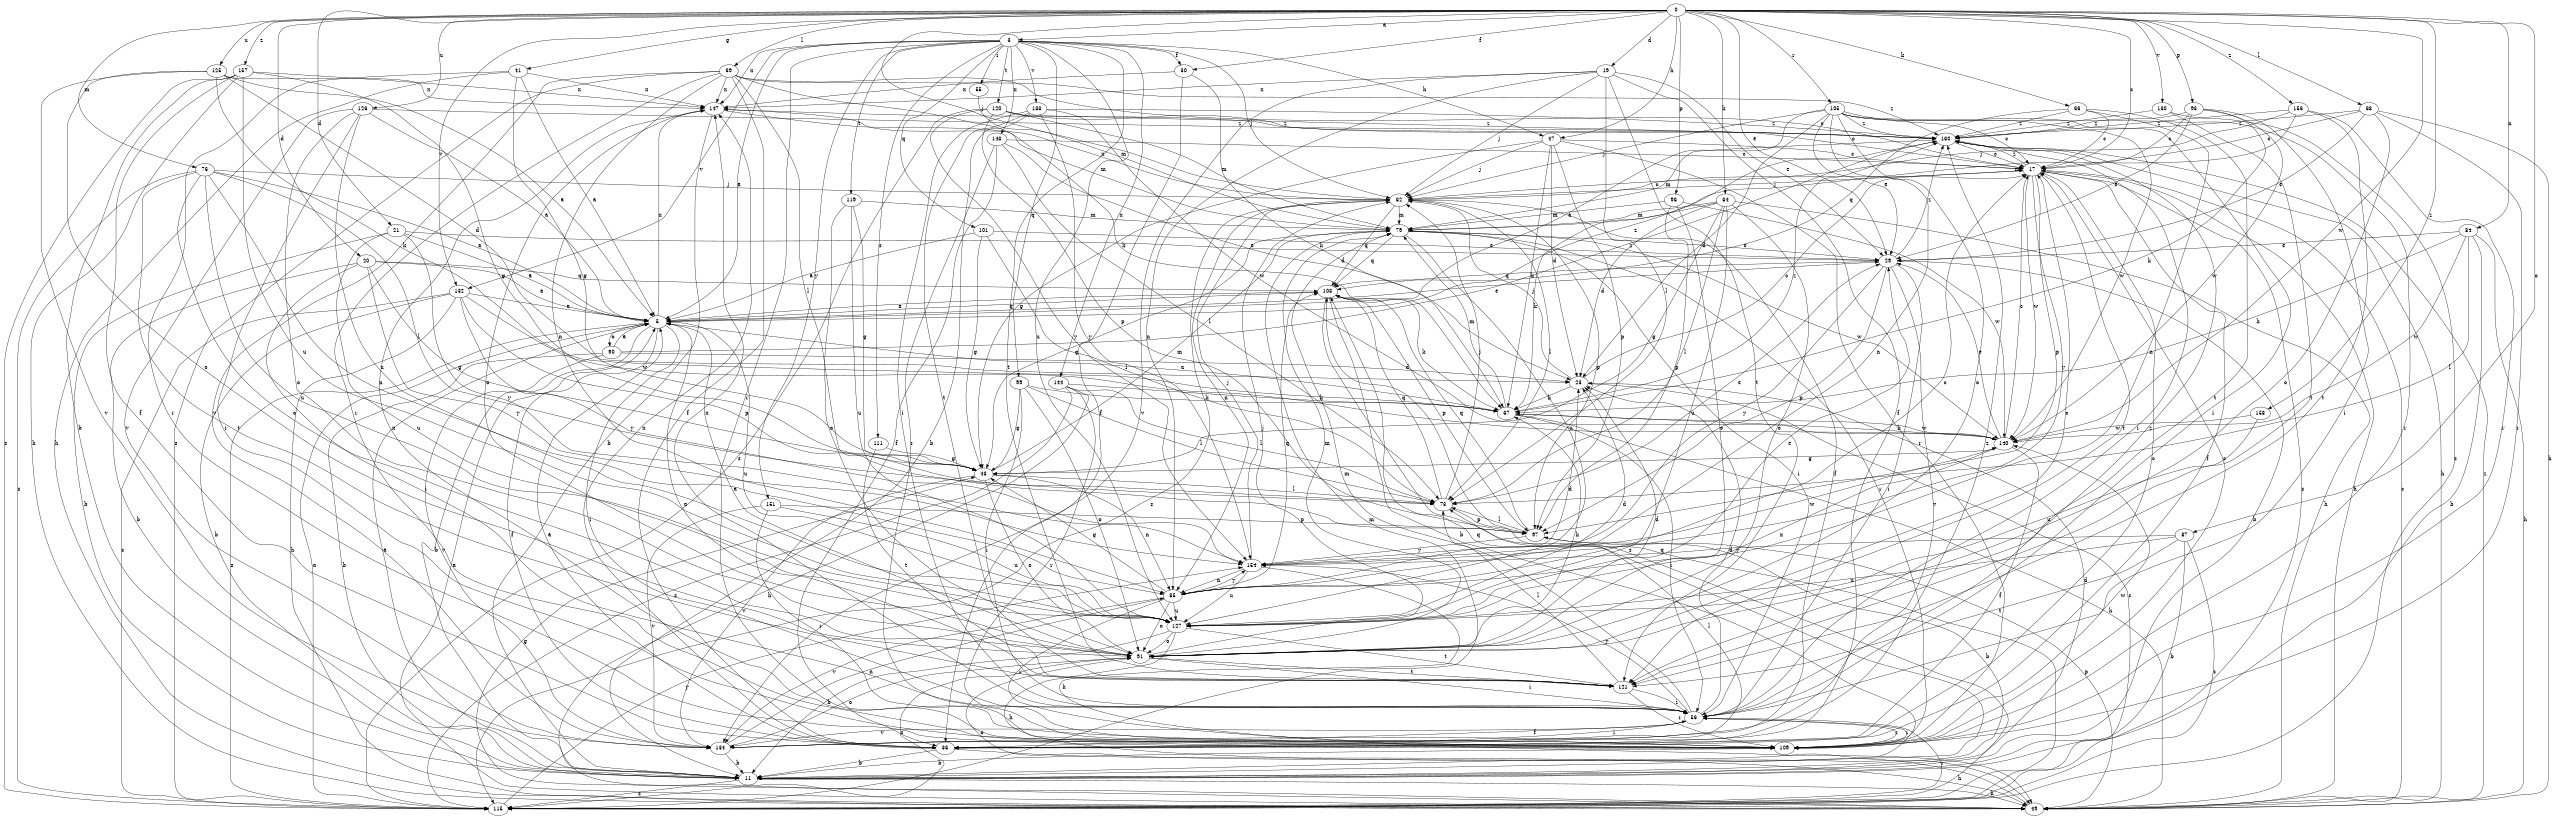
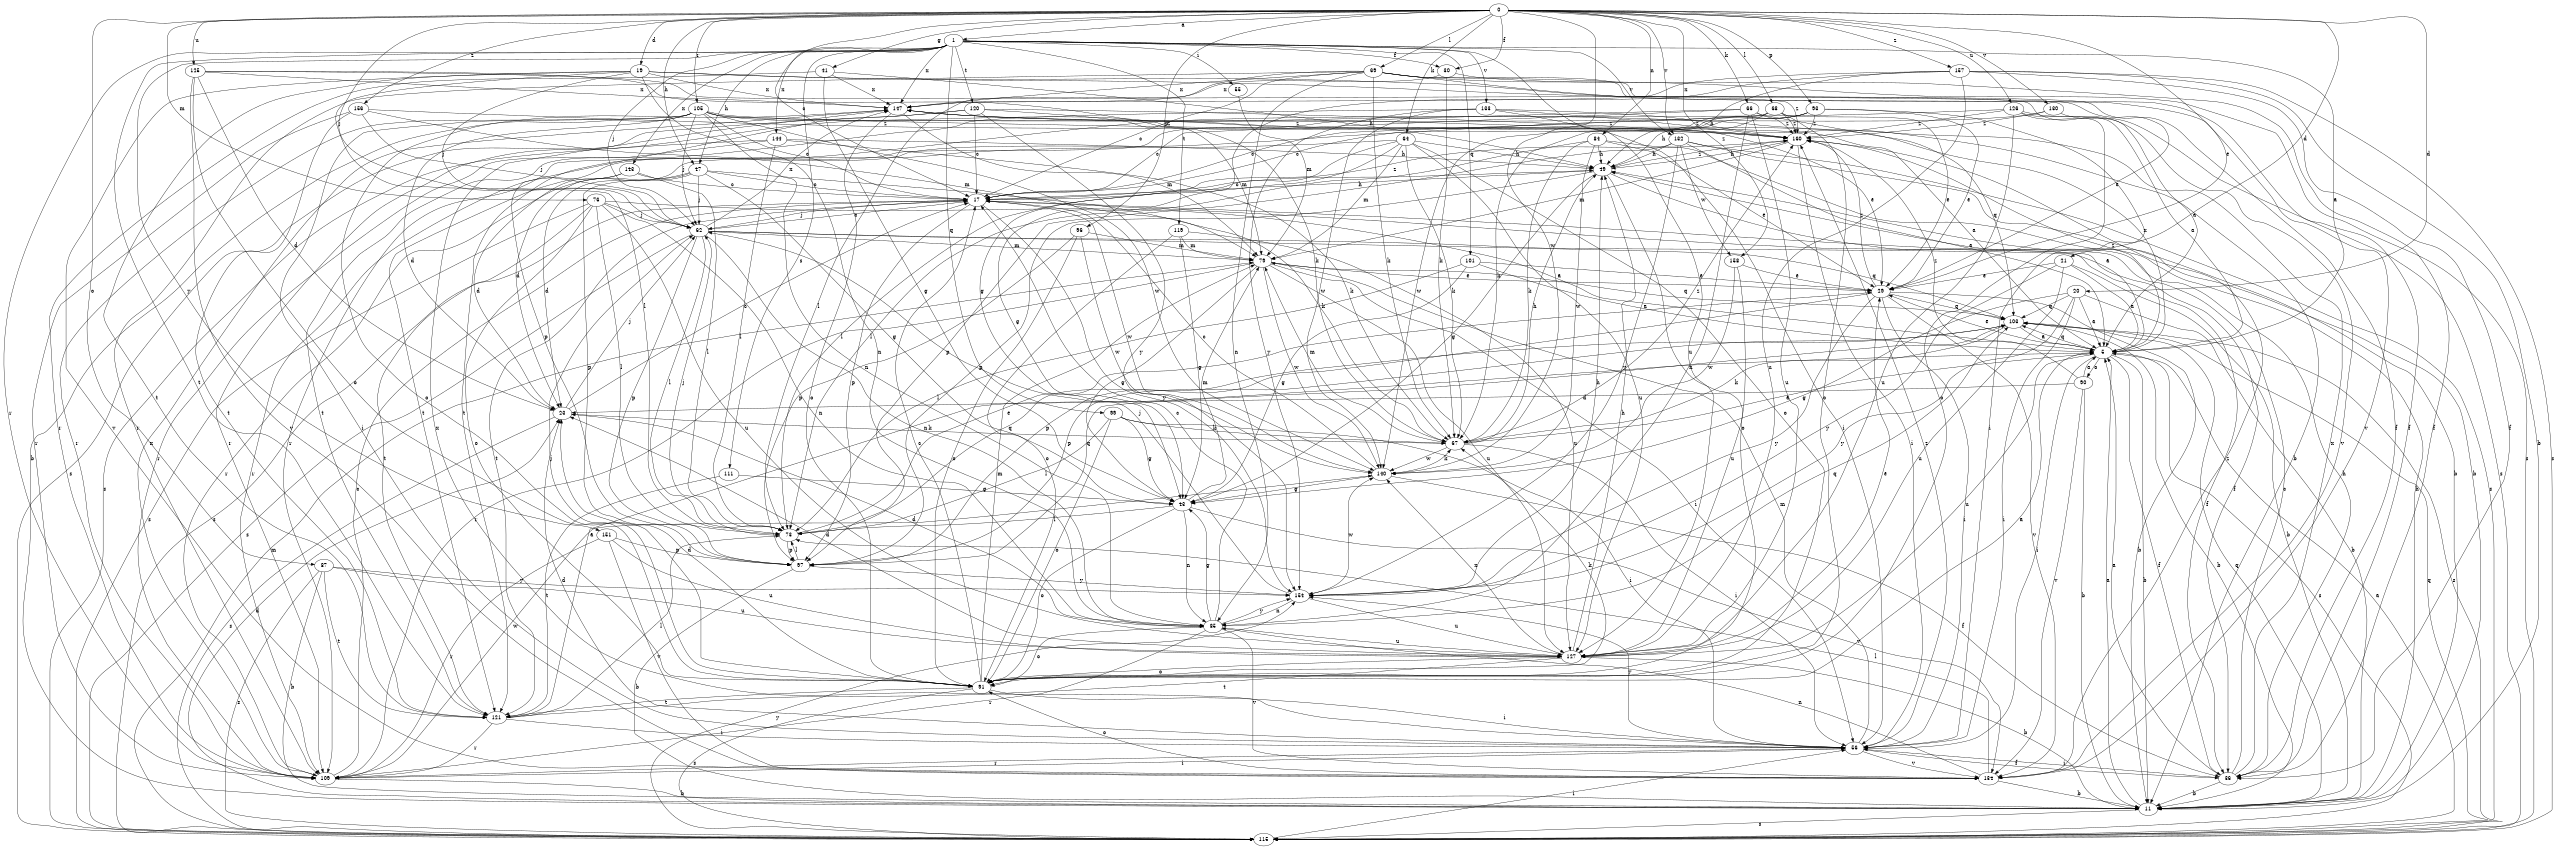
(1009, 41) -> (954, 41)
(1988, 154) -> none
(582, 190) -> none
(1973, 335) -> (1805, 280)
(1144, 386) -> (1699, 201)
none -> (1797, 428)
(884, 463) -> none
